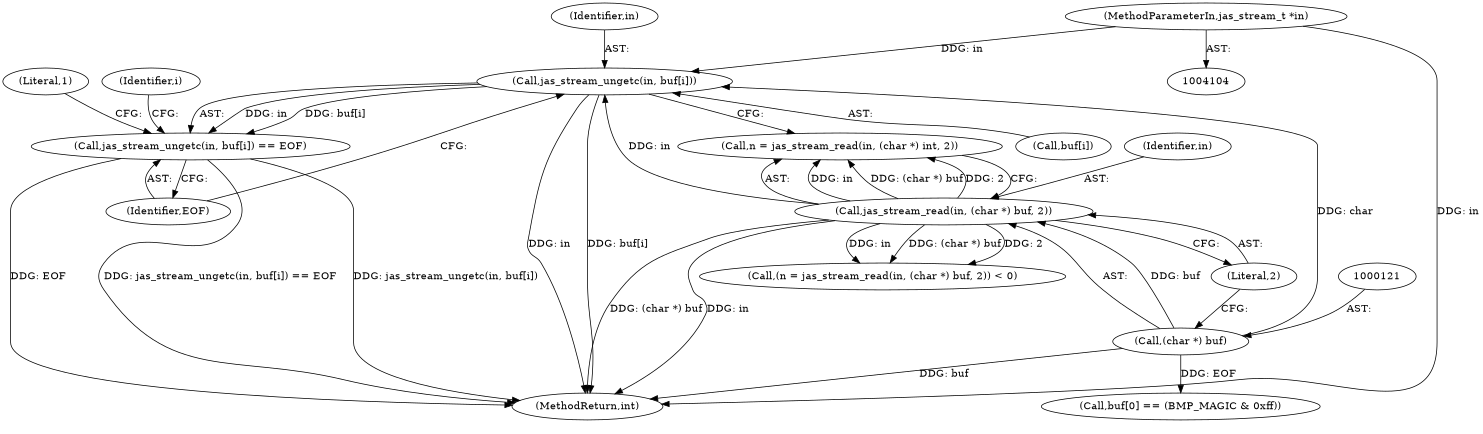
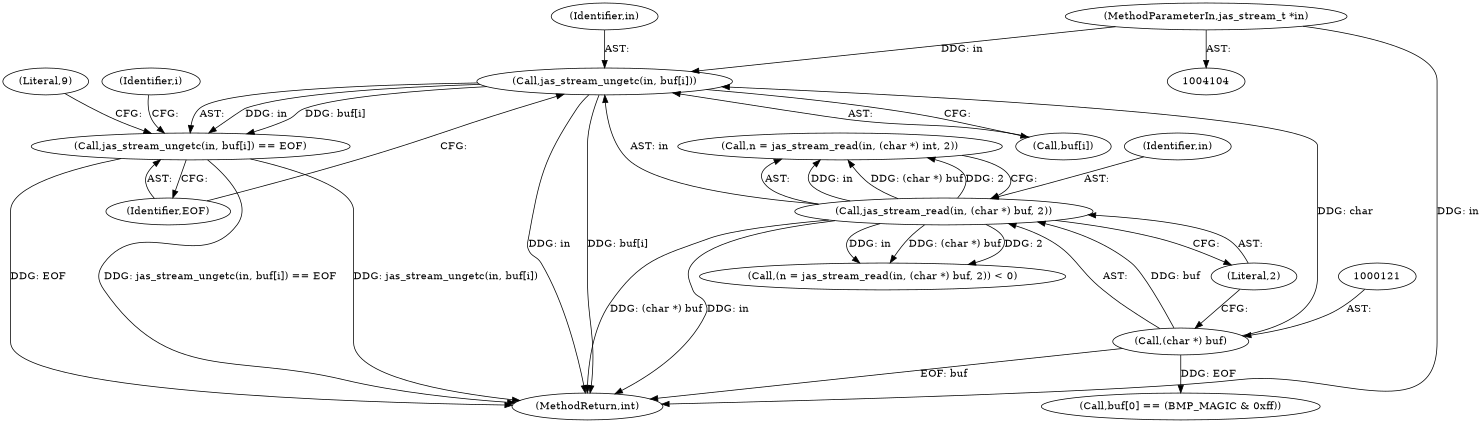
(46, 81) -> (46, 81)
(718, 113) -> (865, 106)
(650, 146) -> (650, 146)
(944, 374) -> (944, 374)
